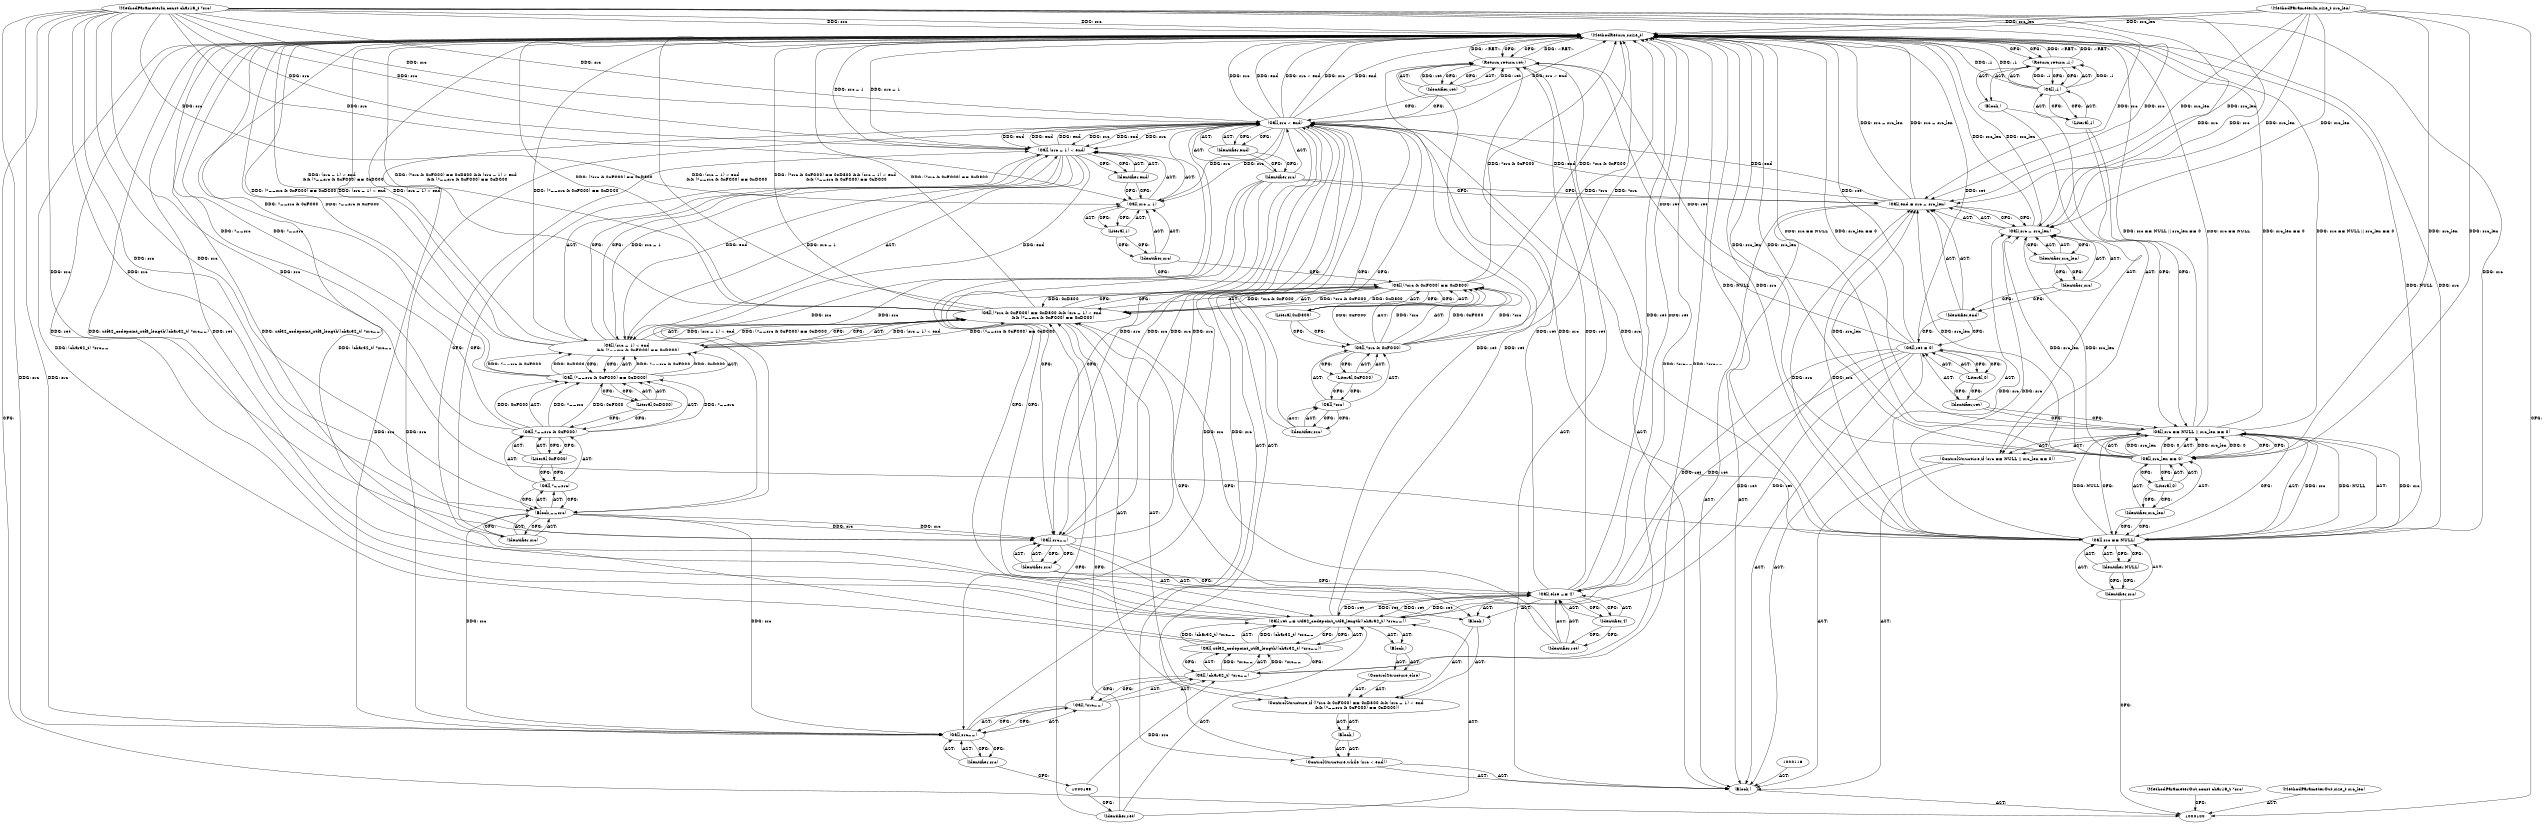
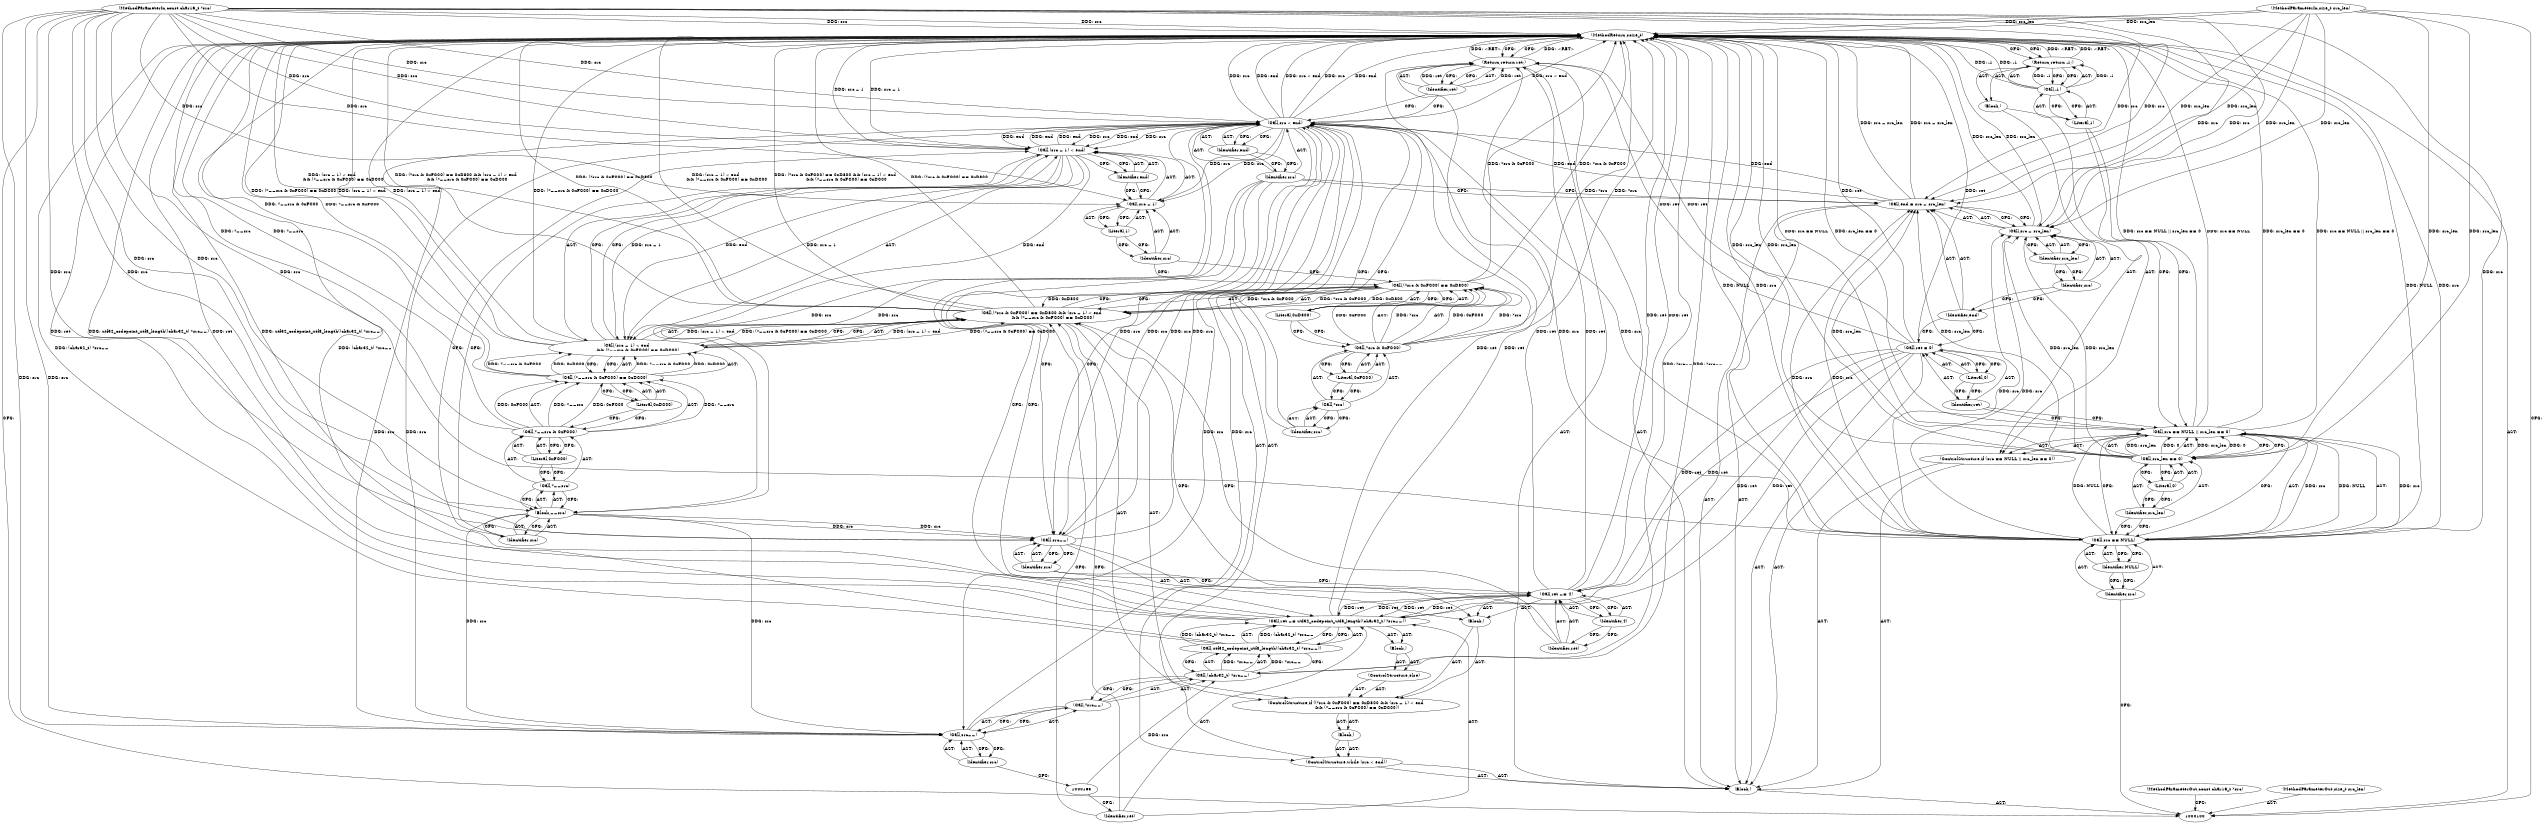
none -> (2490, 207)
(1556, 594) -> (1556, 594)
(1793, 762) -> none
